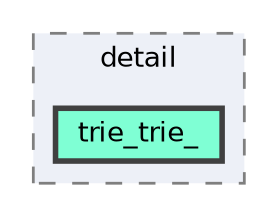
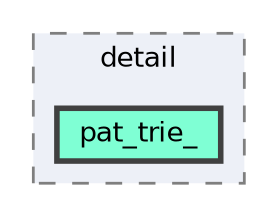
(139, 135) -> (139, 135)
